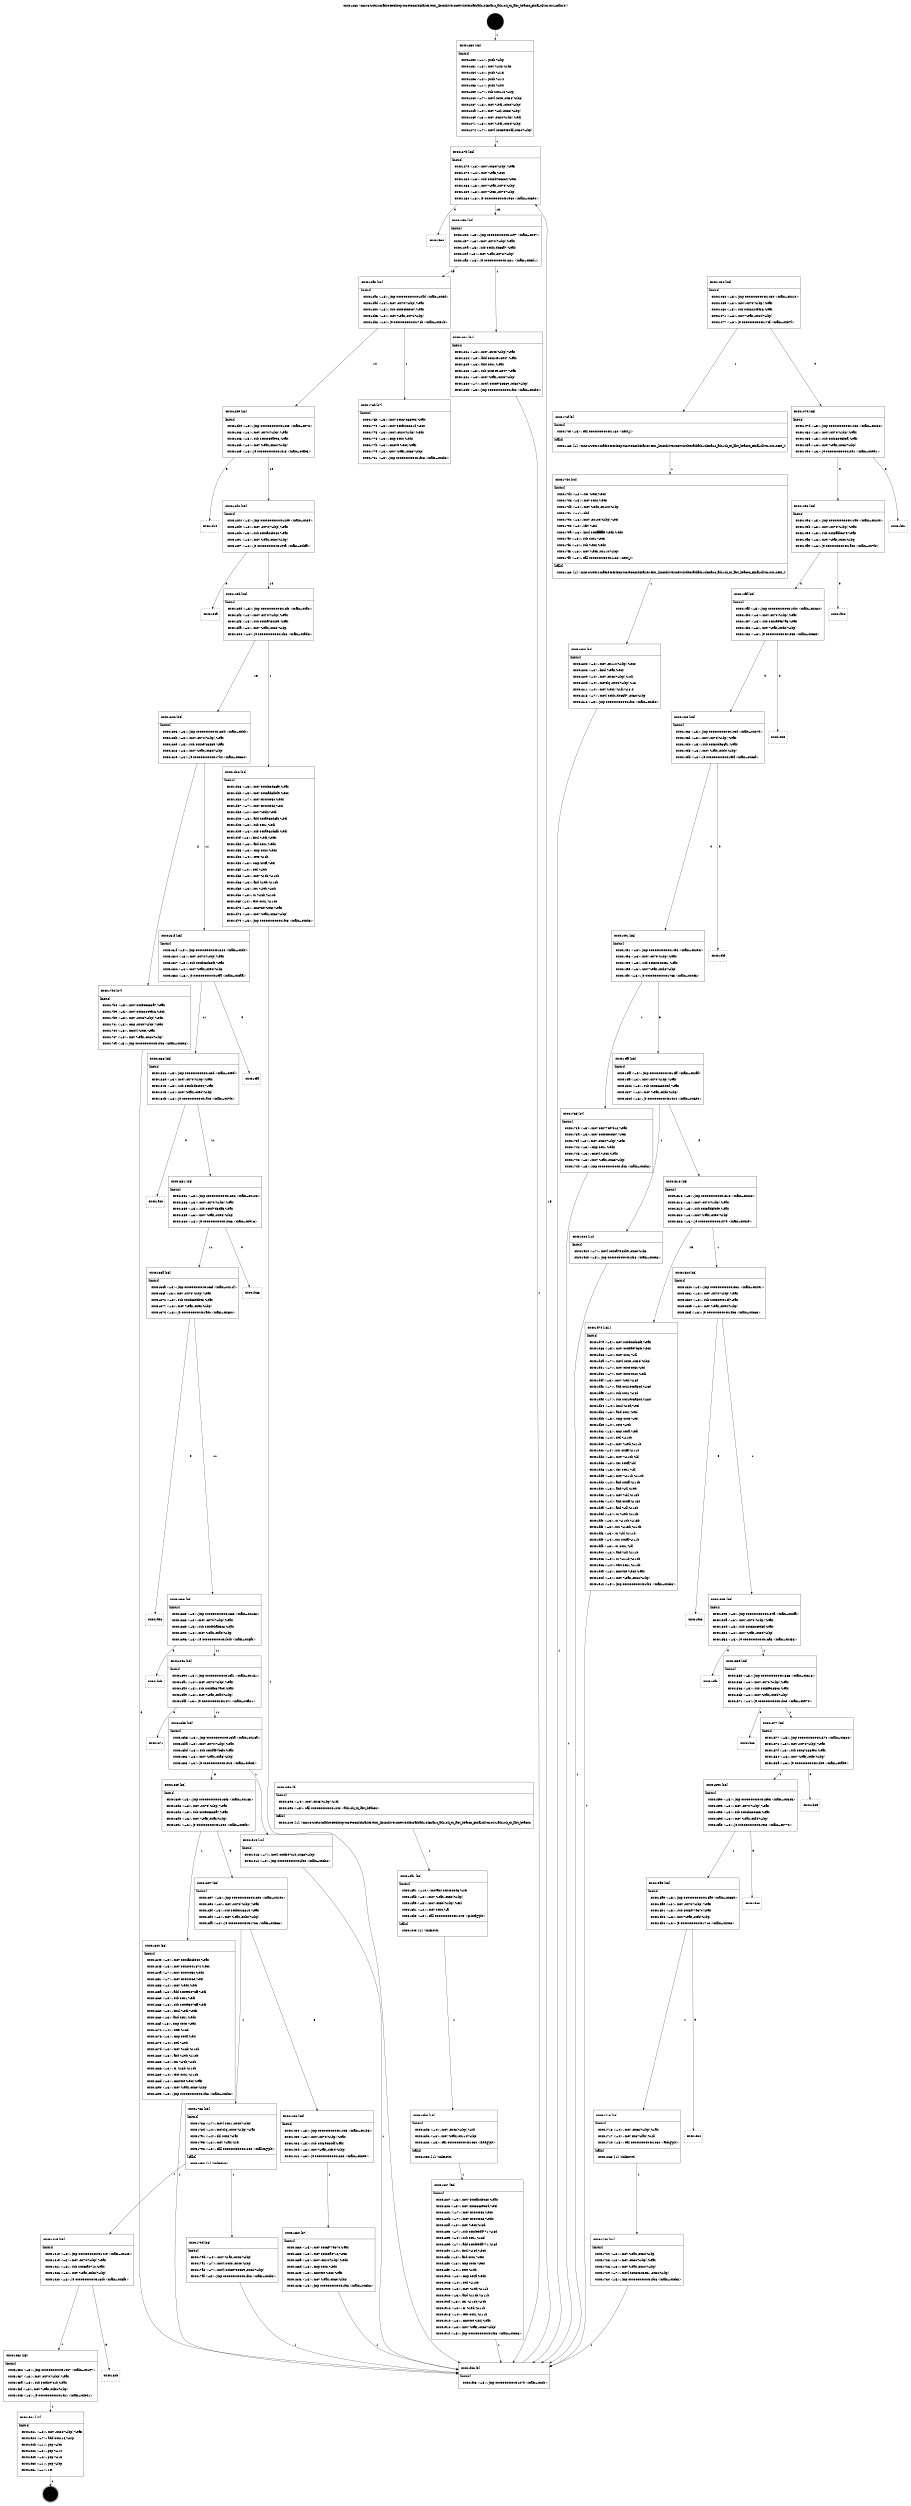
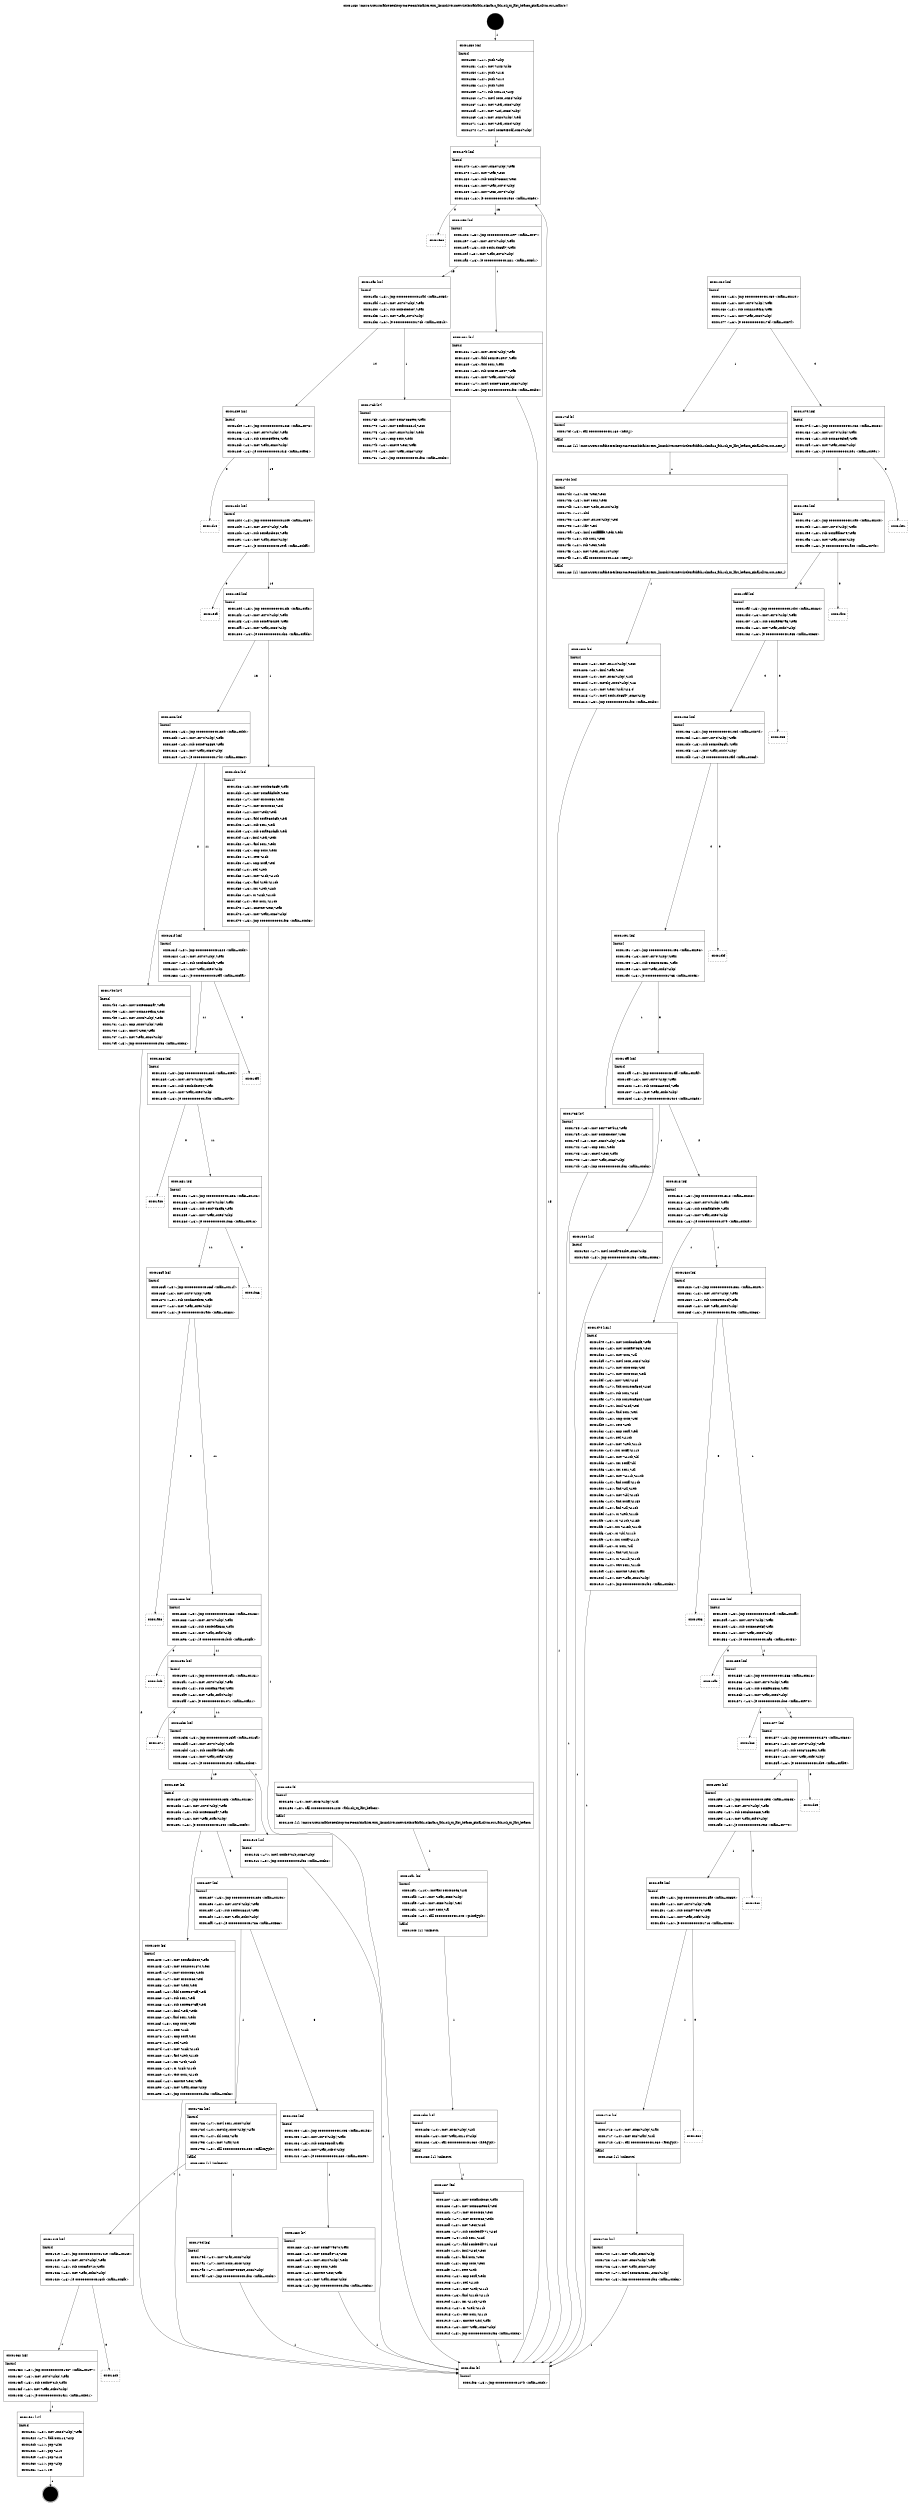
(691, 1247) -> (691, 1247)
(214, 1774) -> (214, 1774)
